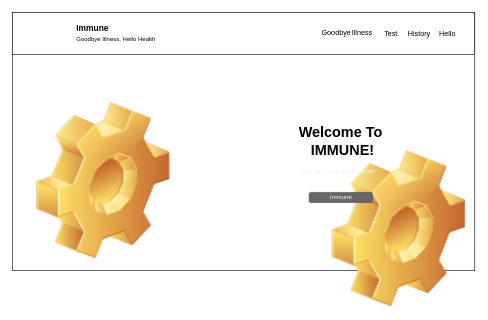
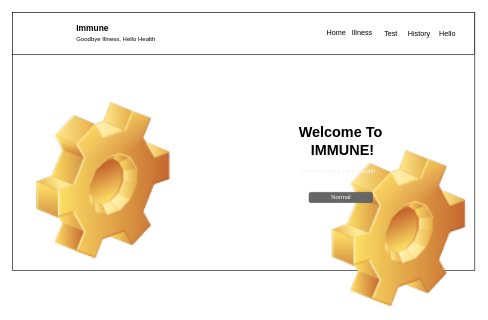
(336, 33) -> (336, 33)
(341, 197) -> (341, 197)
